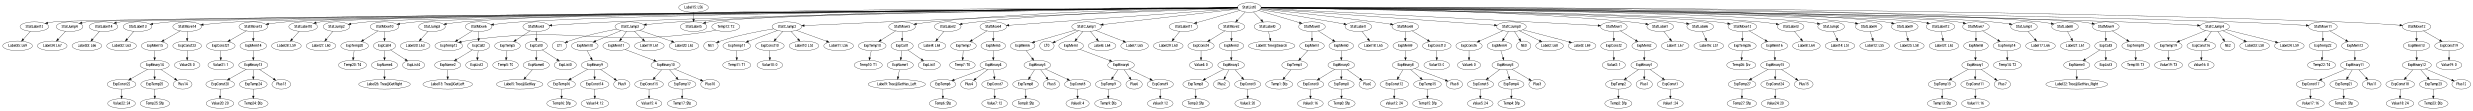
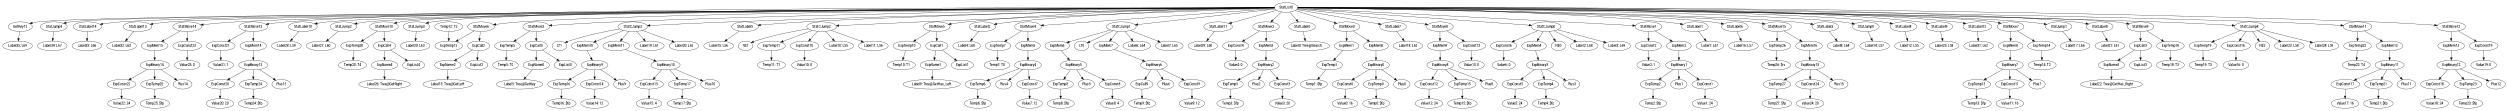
(694, 17) -> (733, 35)
(34, 27) -> (20, 27)
(2169, 65) -> (2203, 65)
(1108, 84) -> (1142, 84)
